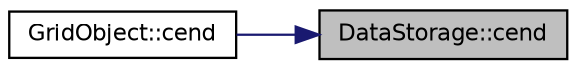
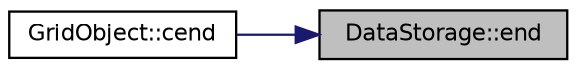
(443, 35) -> (443, 35)
